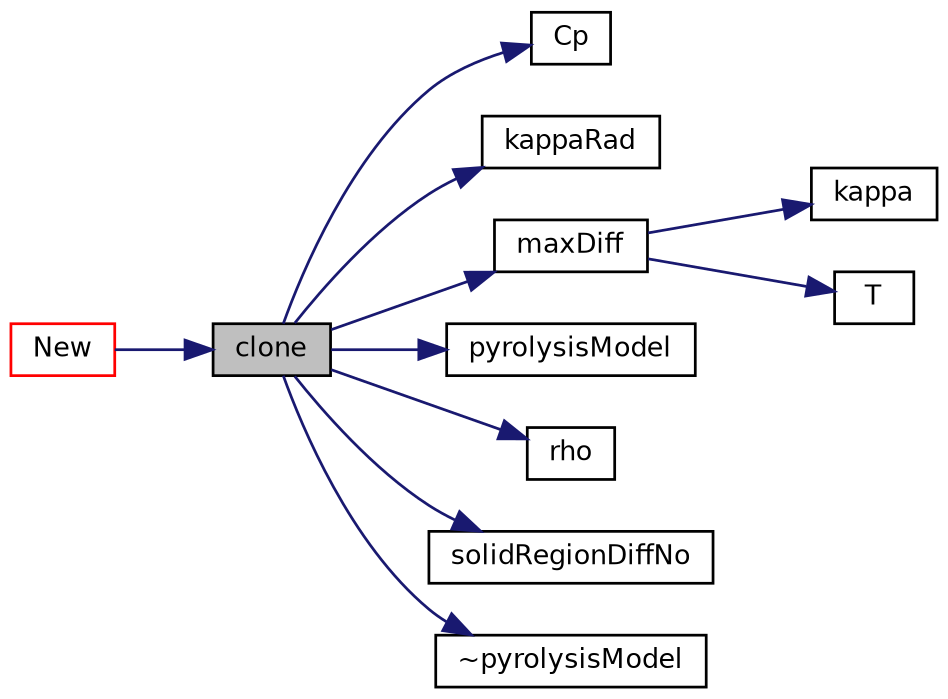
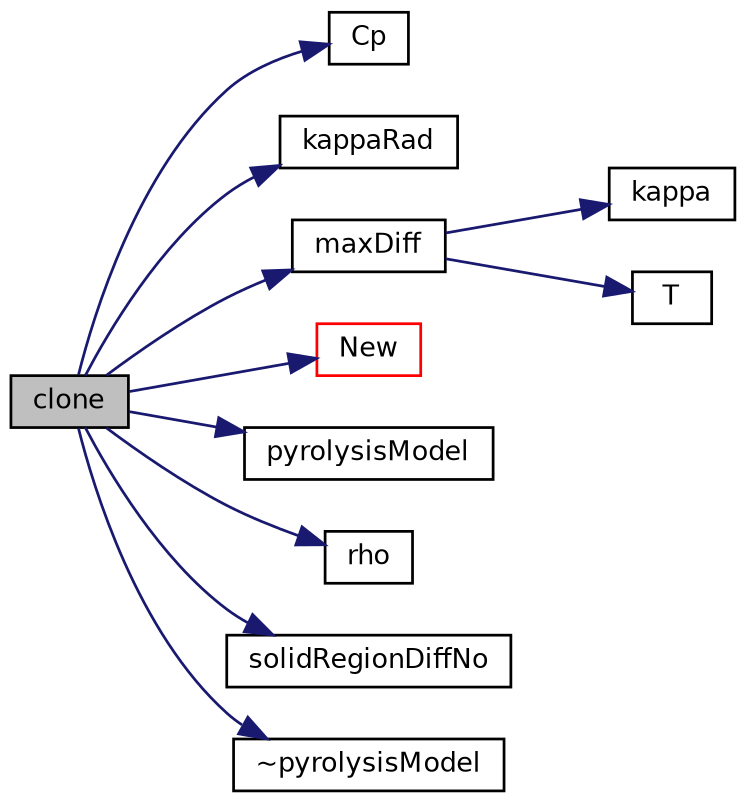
(150, 350) -> (209, 377)
